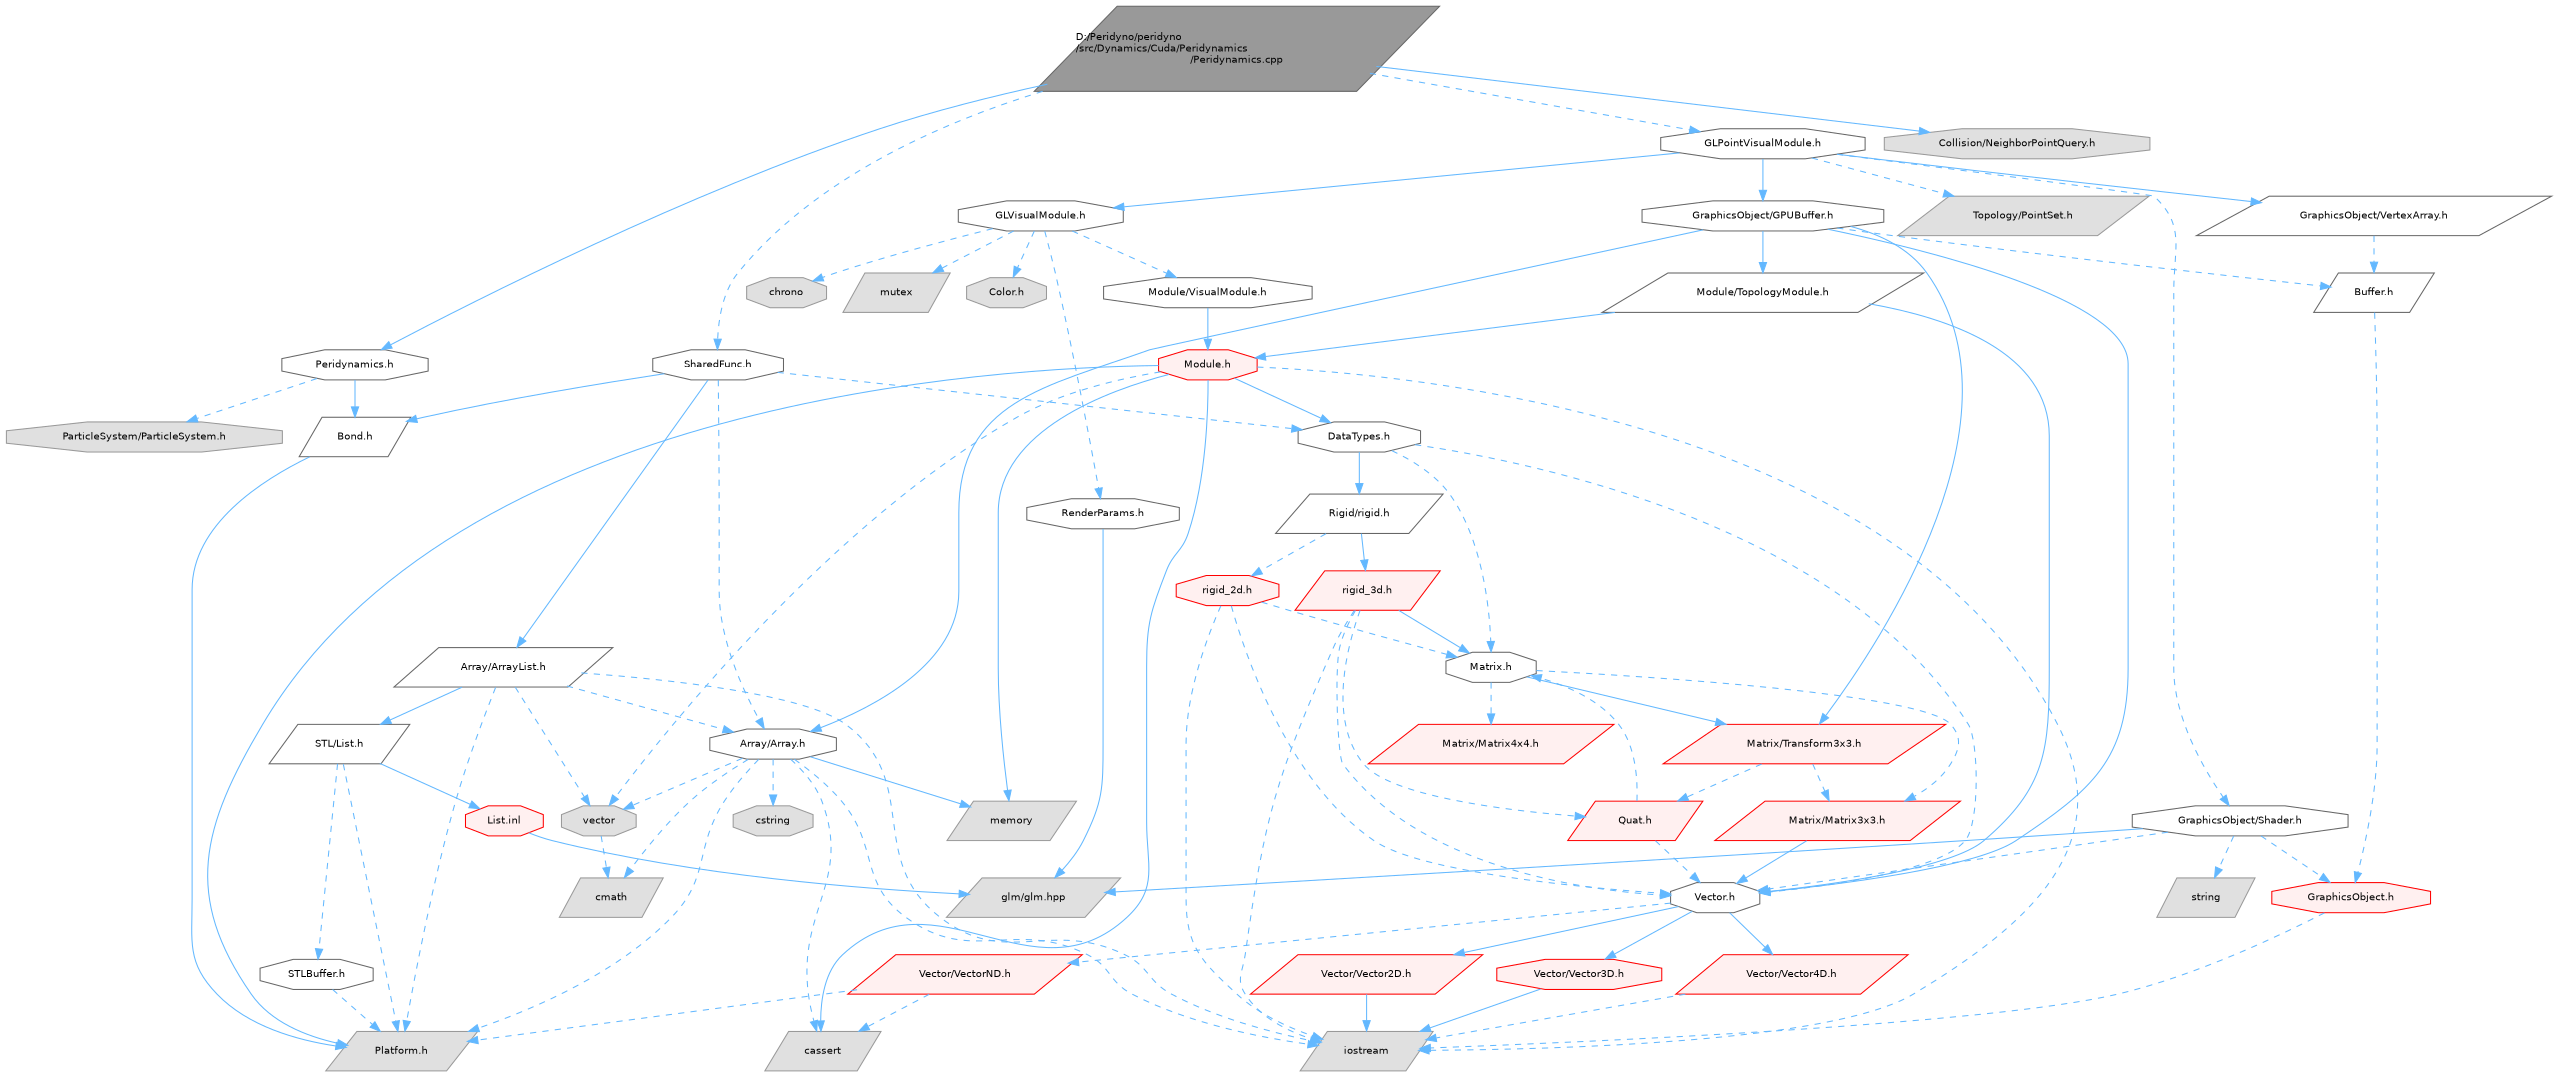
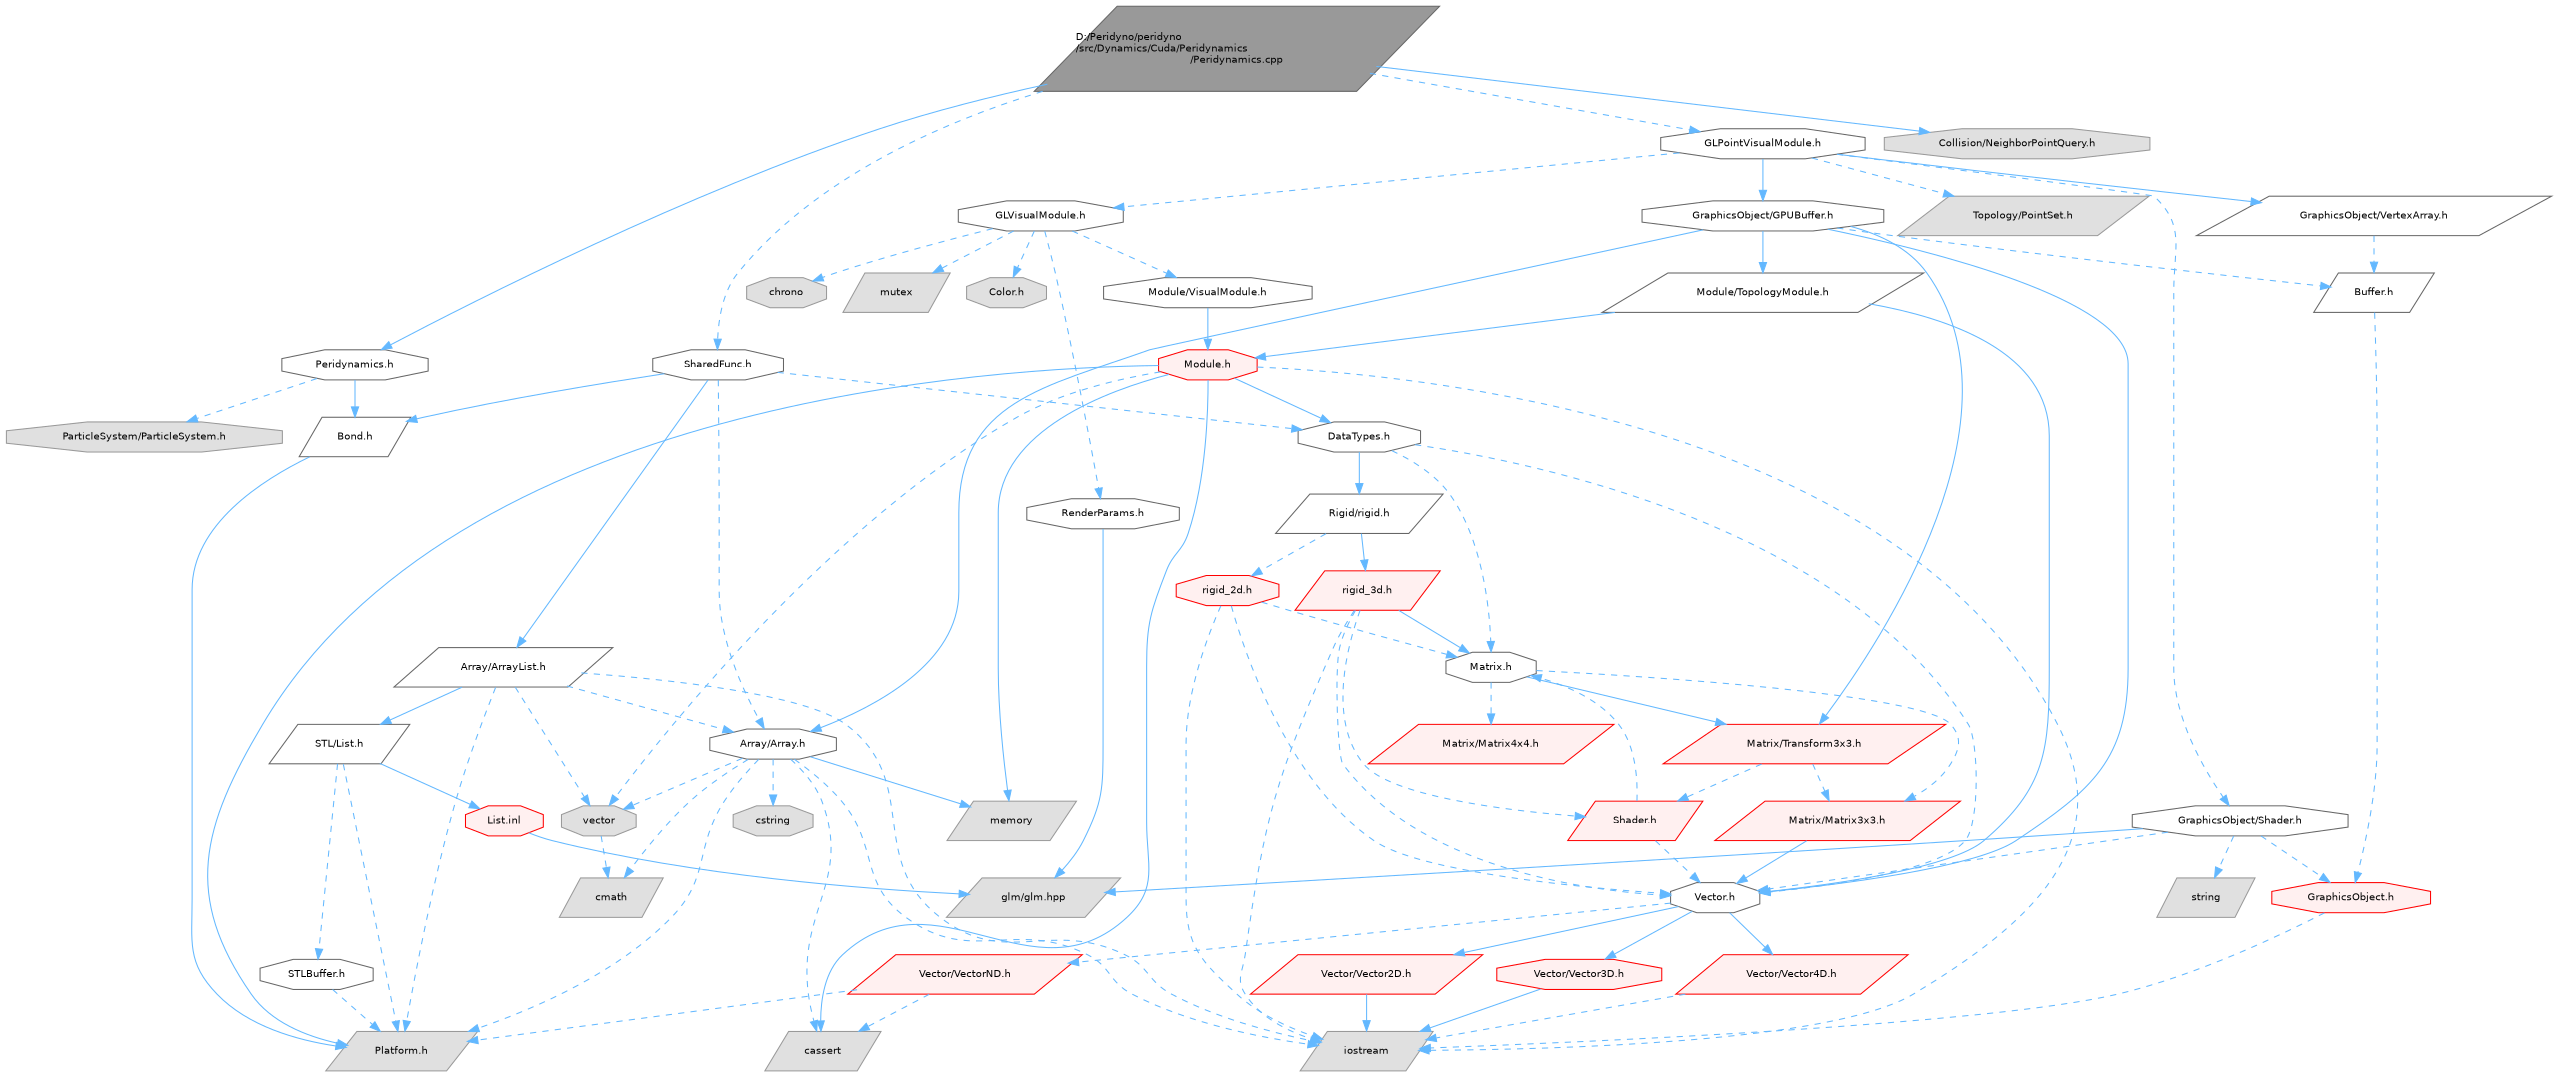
(1402, 180) -> (1402, 180)
(1635, 821) -> (1635, 821)
